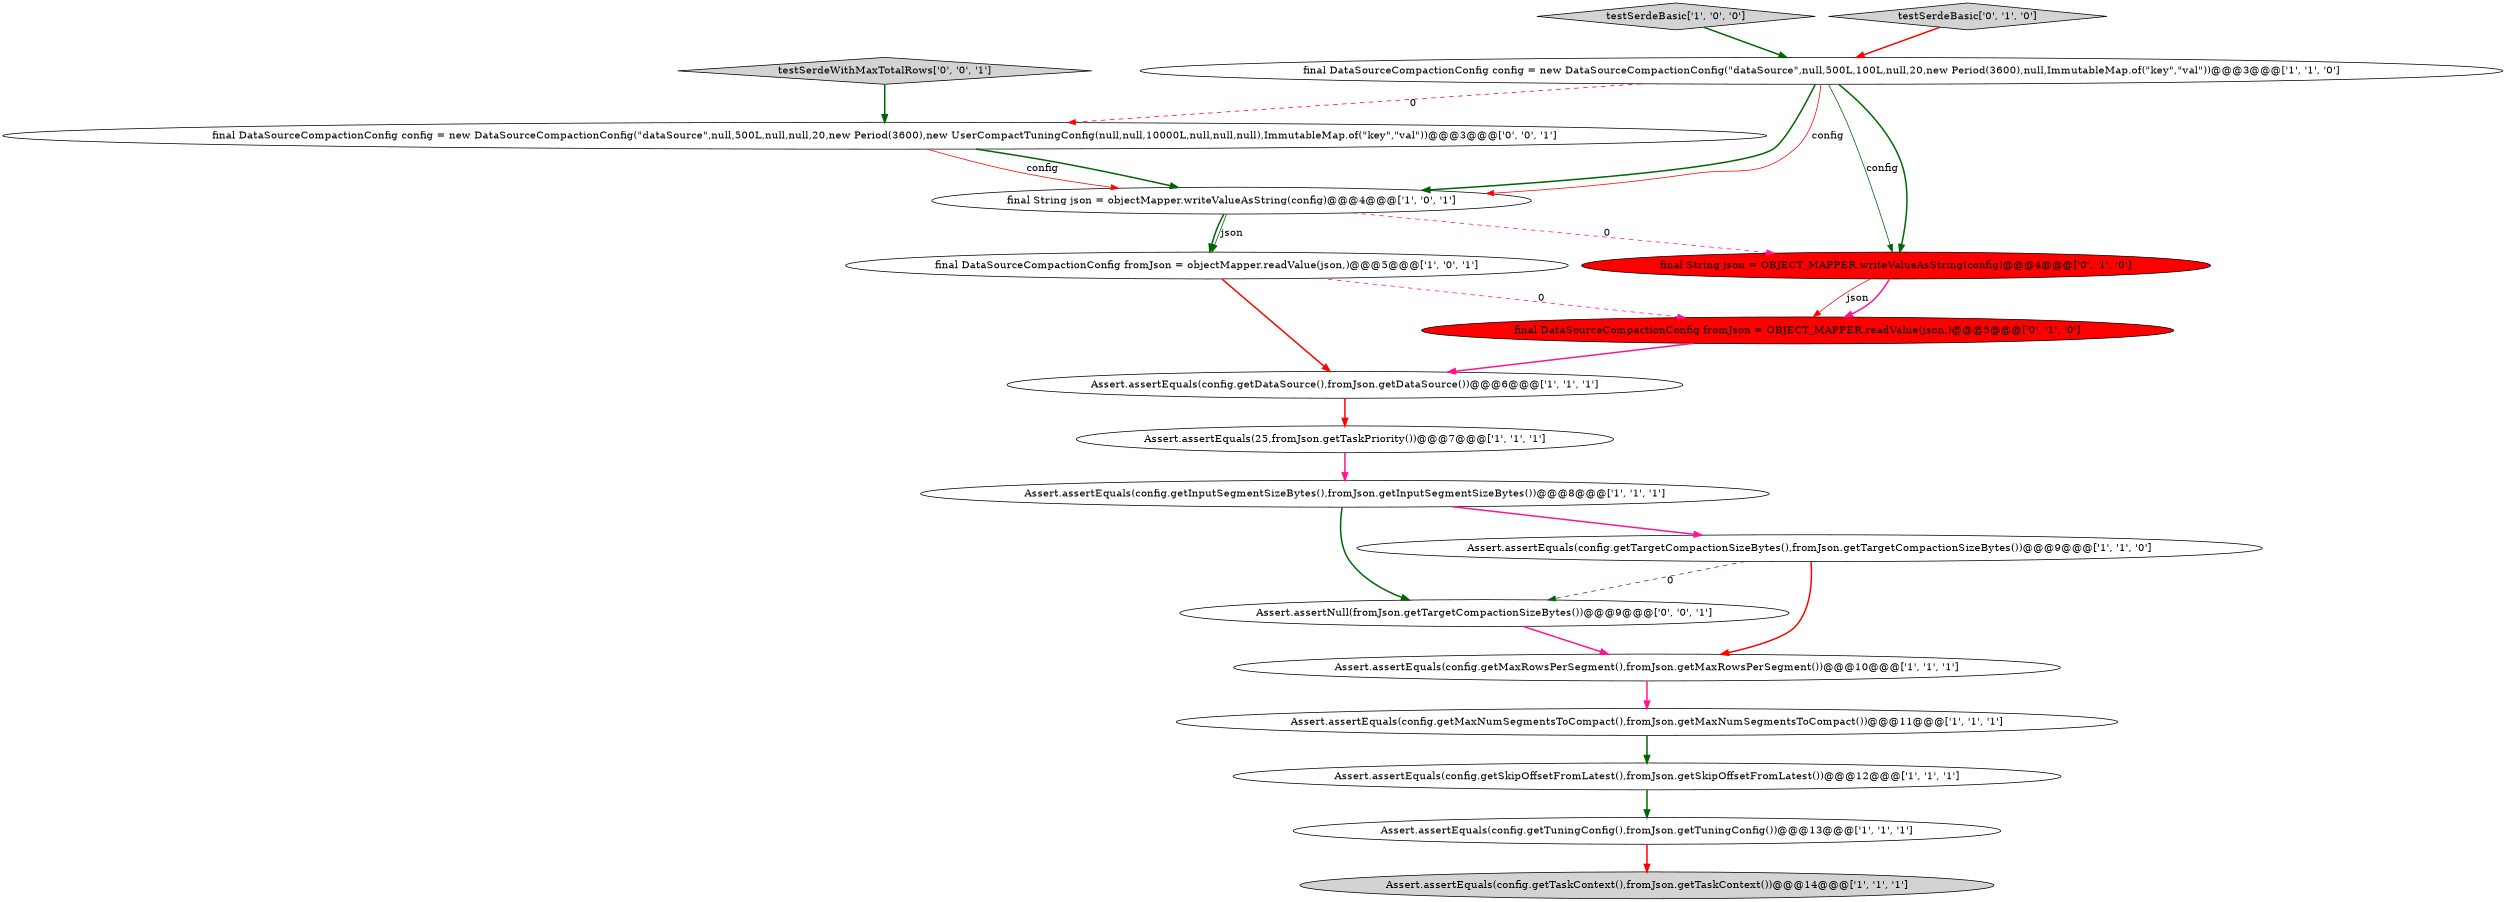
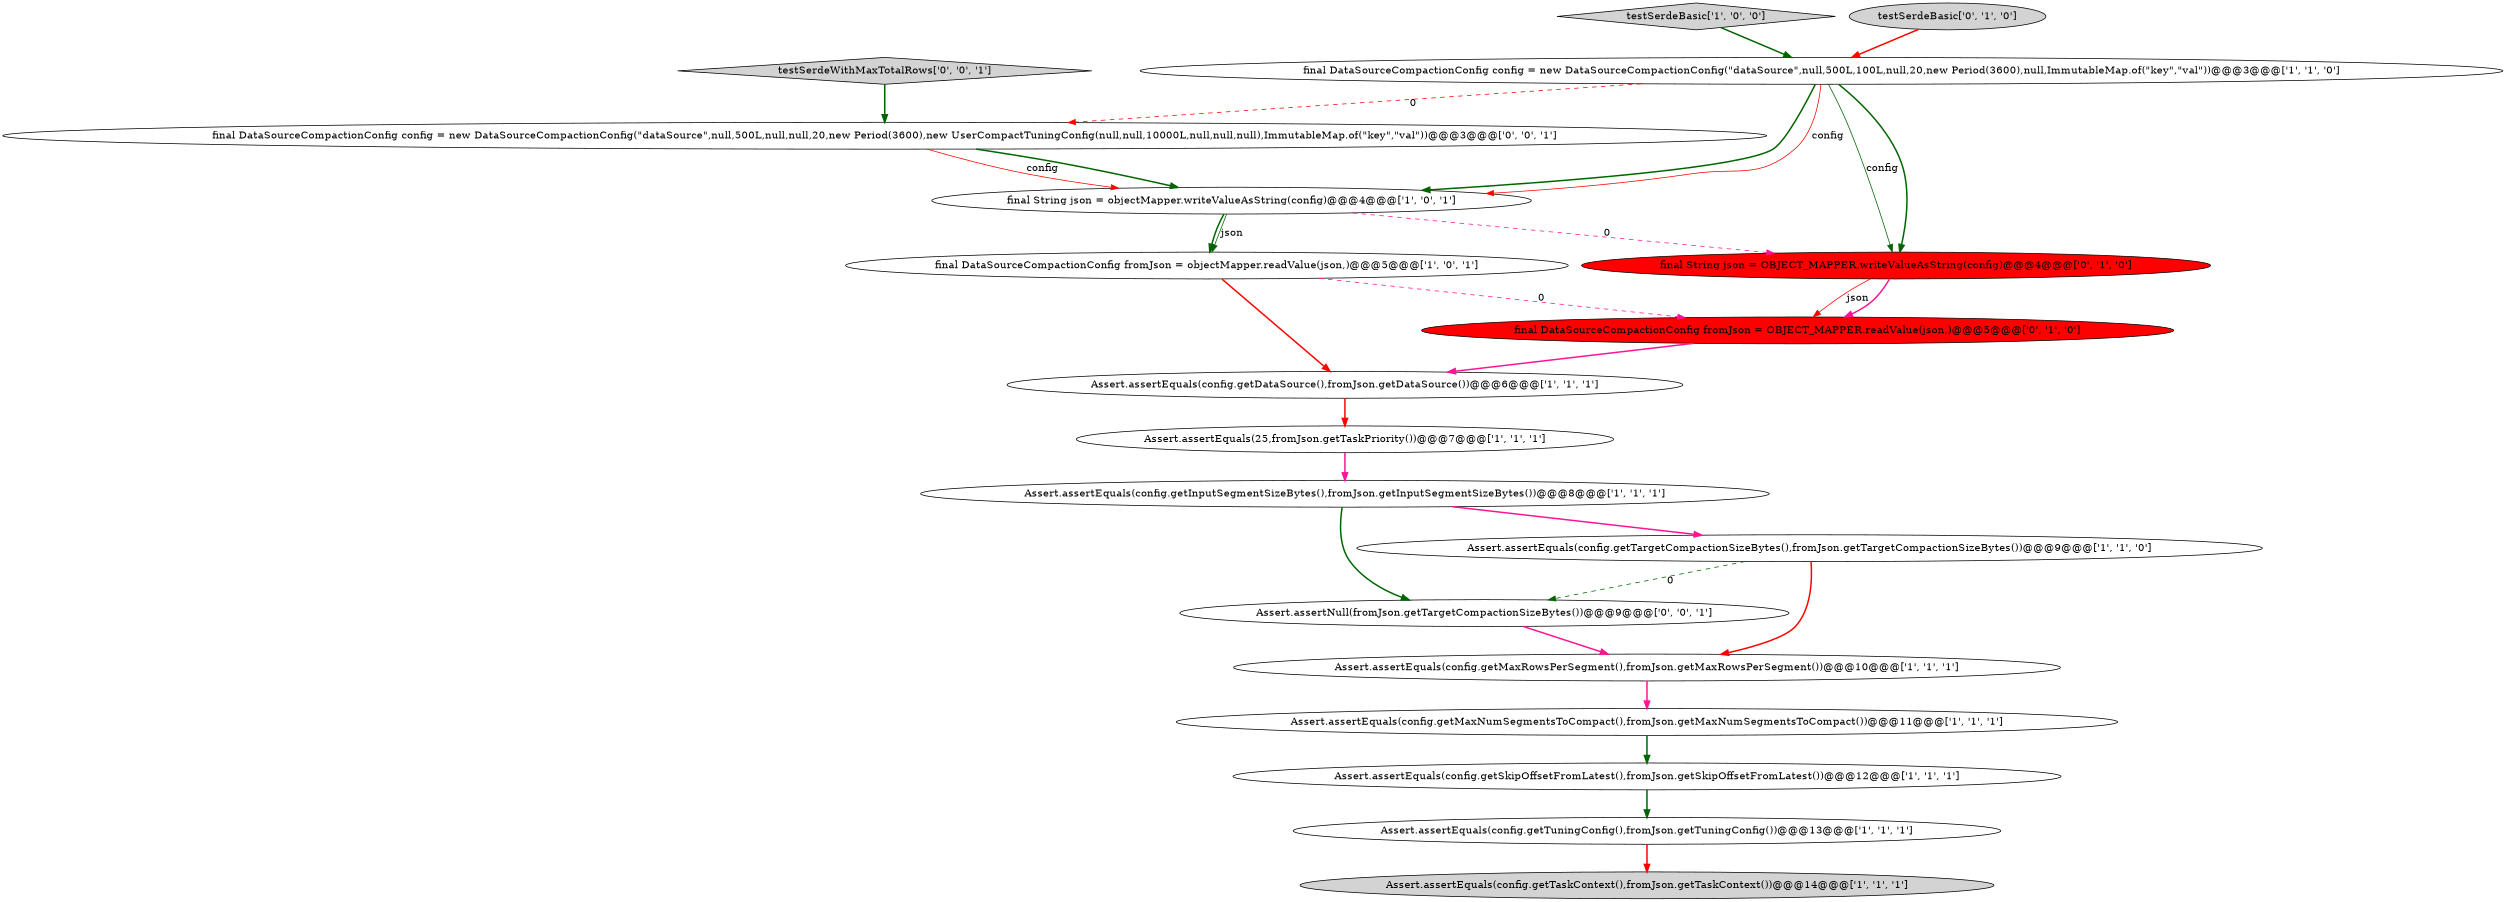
(1968, 16) -> (1948, 16)
